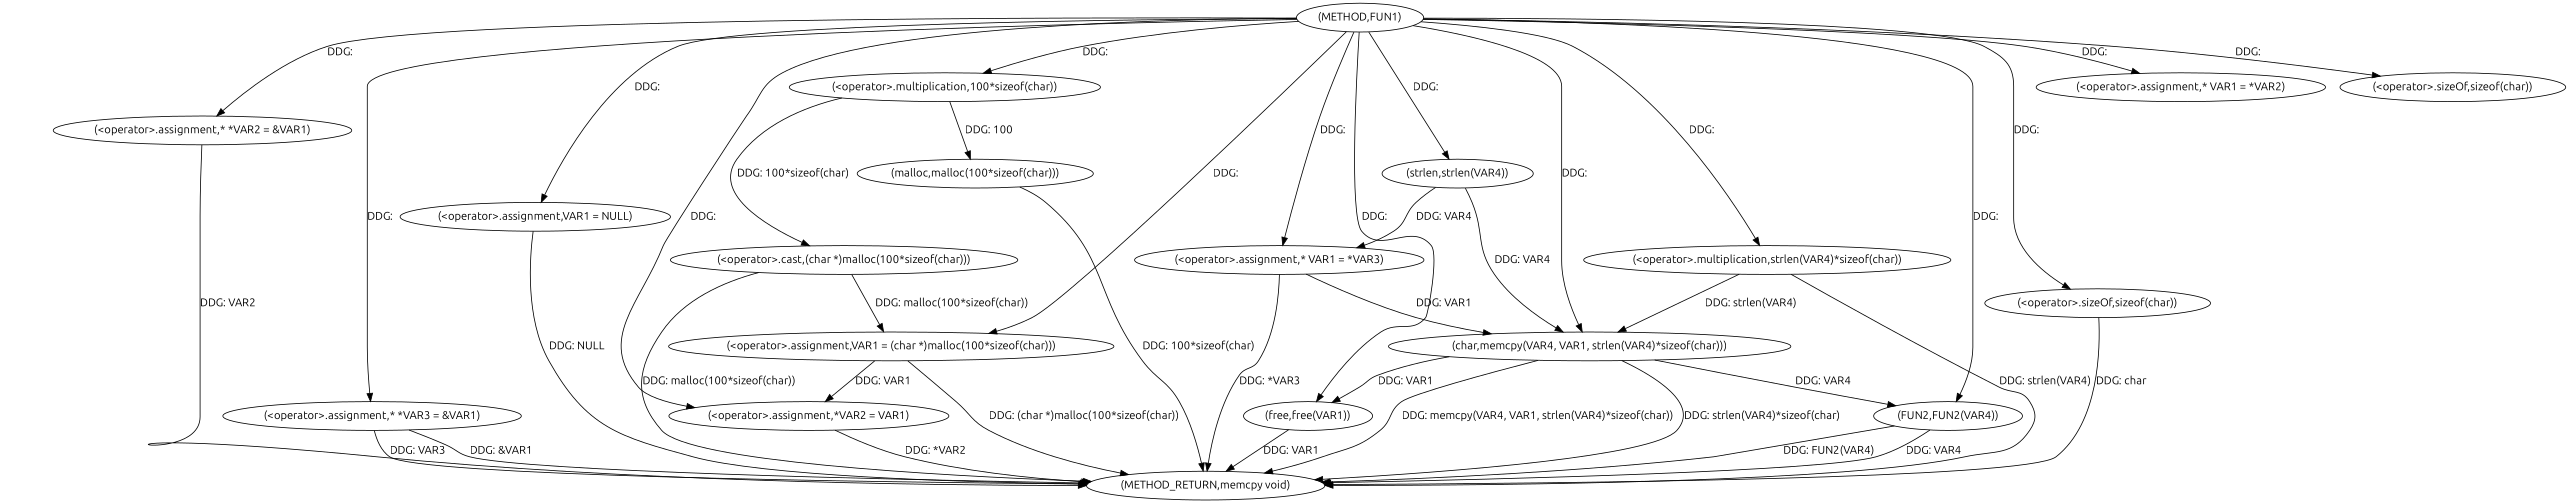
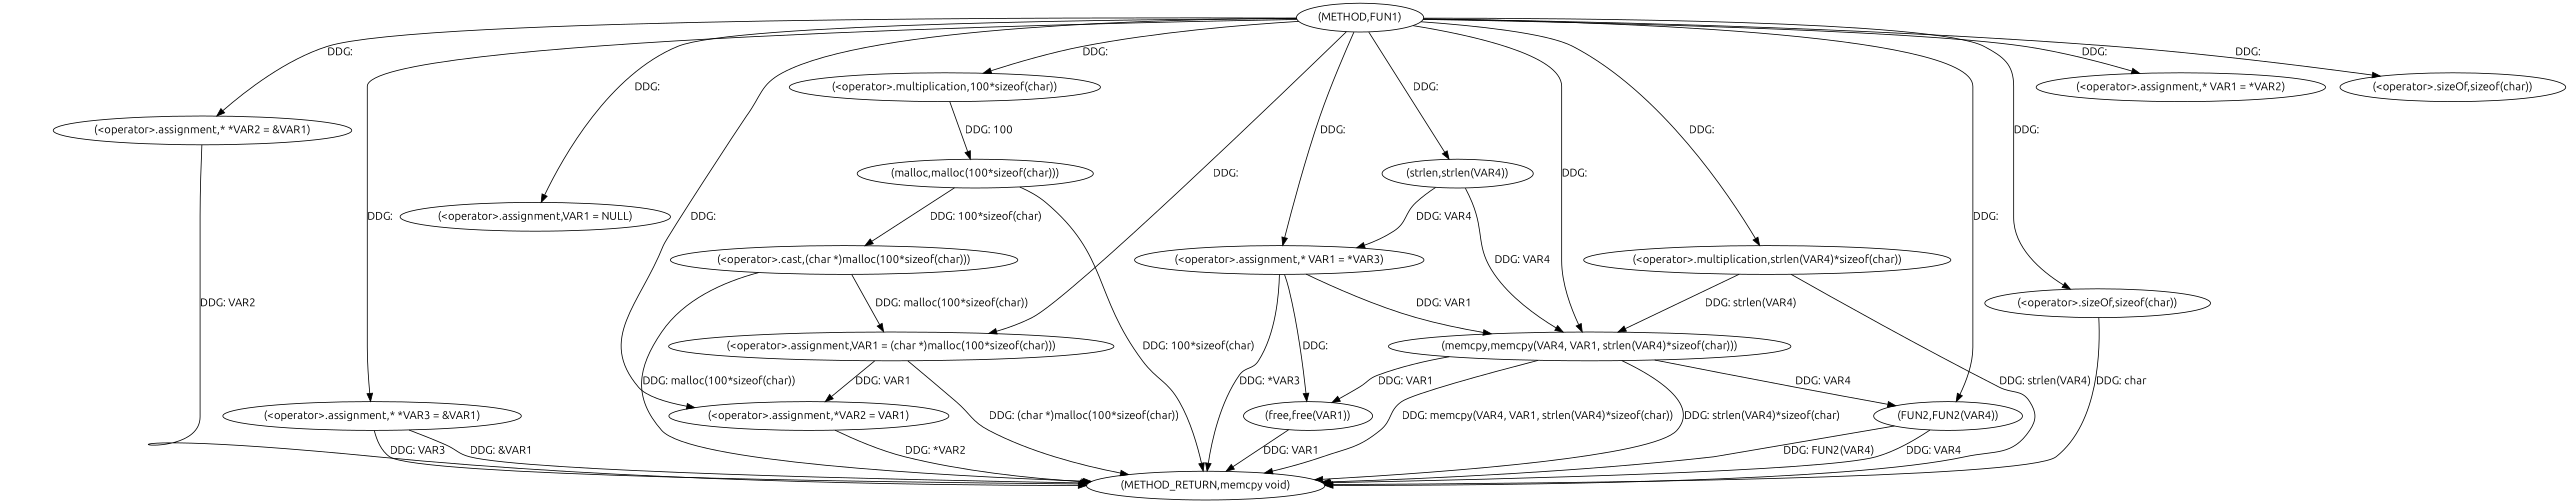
(738, 158) -> (913, 215)
(1401, 238) -> (1298, 333)
(1590, 346) -> (1590, 346)
(730, 464) -> none
